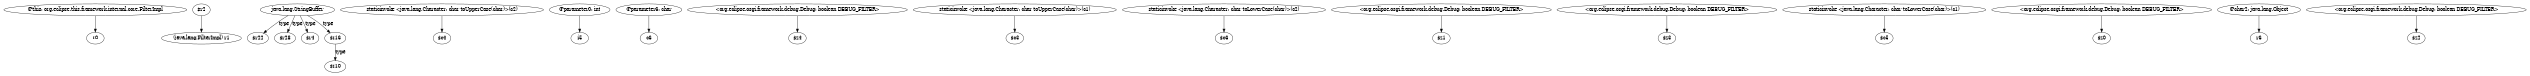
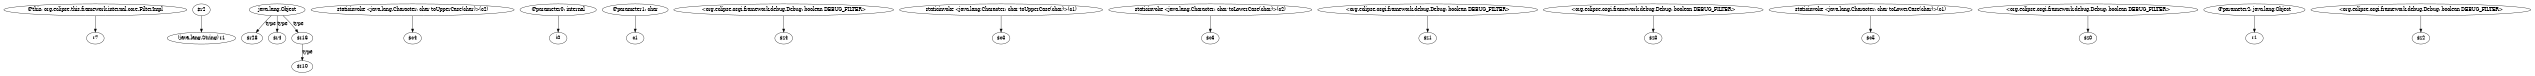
(297, 10) -> (277, 10)
(580, 10) -> (558, 10)
(649, 10) -> (635, 10)
(2259, 10) -> (2254, 10)
(95, 38) -> (95, 38)
(201, 38) -> (201, 38)
(258, 38) -> none
(580, 38) -> (558, 38)
(649, 38) -> (635, 38)
(2259, 38) -> (2254, 38)
